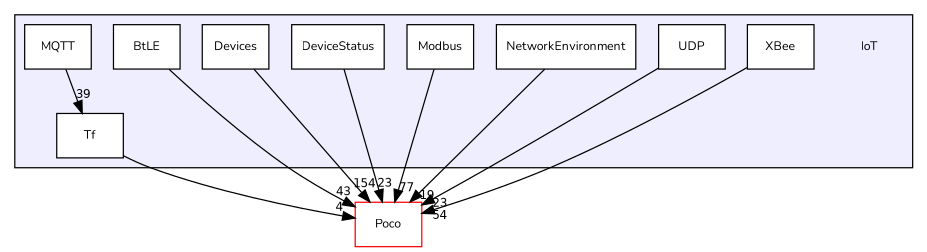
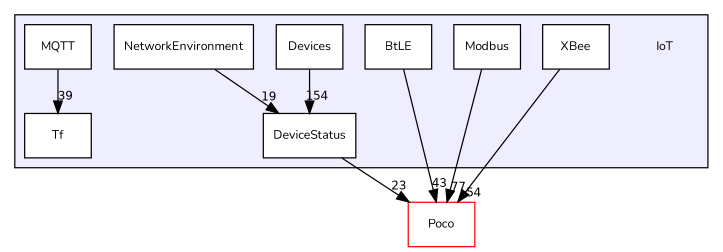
(692, 47) -> none
(308, 131) -> (310, 85)
(482, 131) -> (241, 88)
(231, 192) -> none
